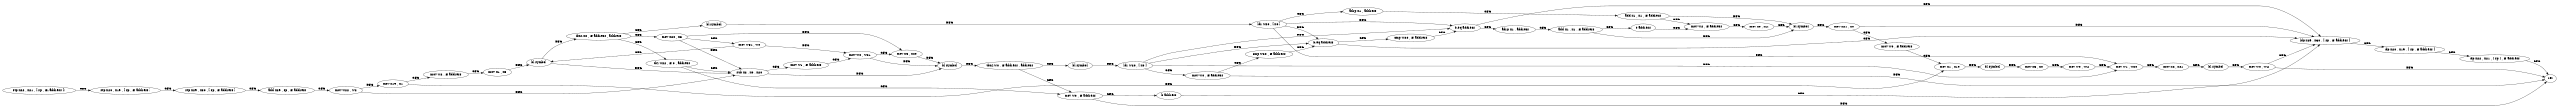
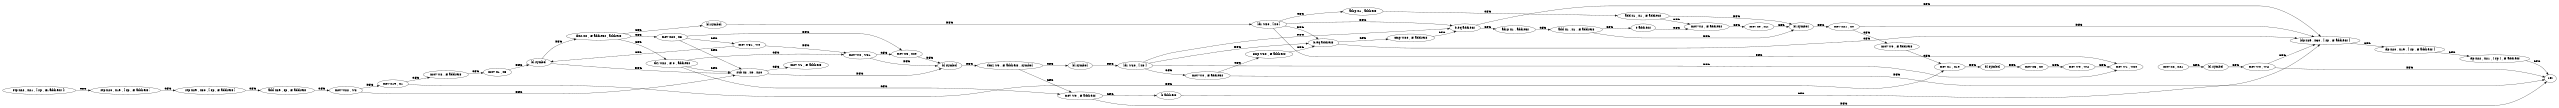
(714, 50) -> (714, 50)
(838, 62) -> (764, 55)
(1010, 66) -> (1010, 66)
(2149, 67) -> none
